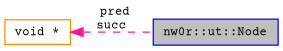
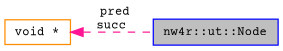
(216, 32) -> (216, 32)
